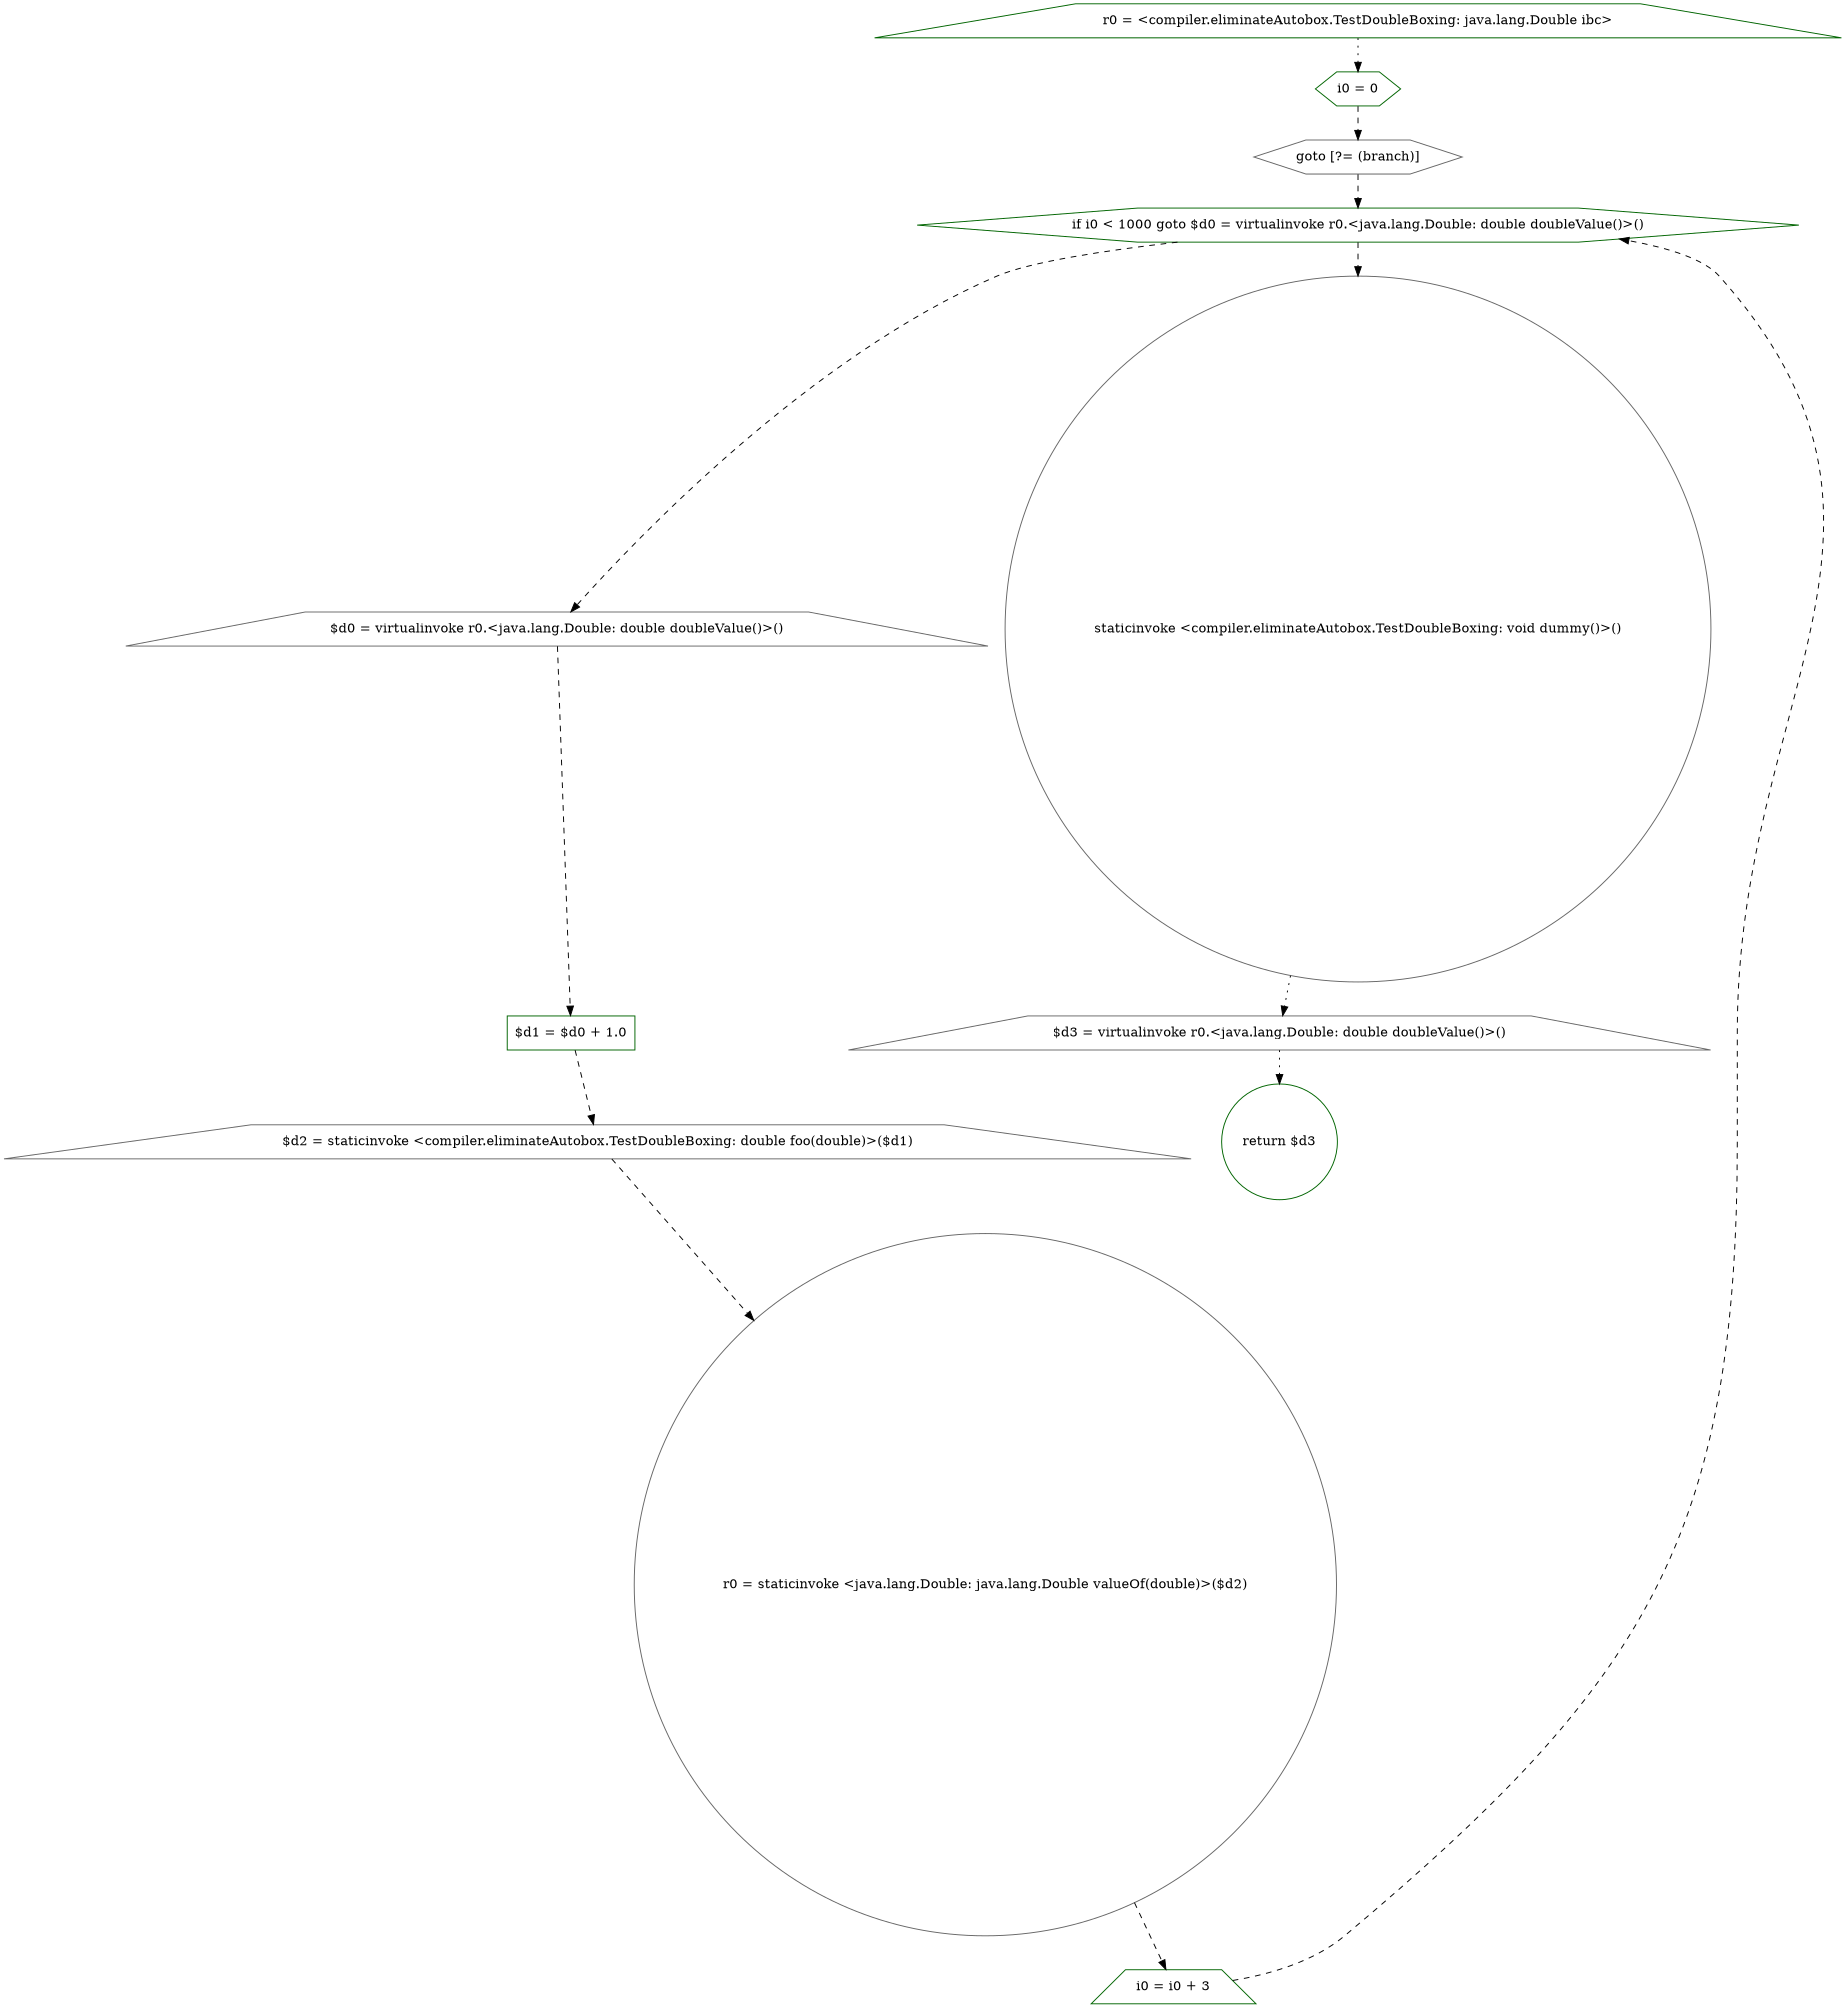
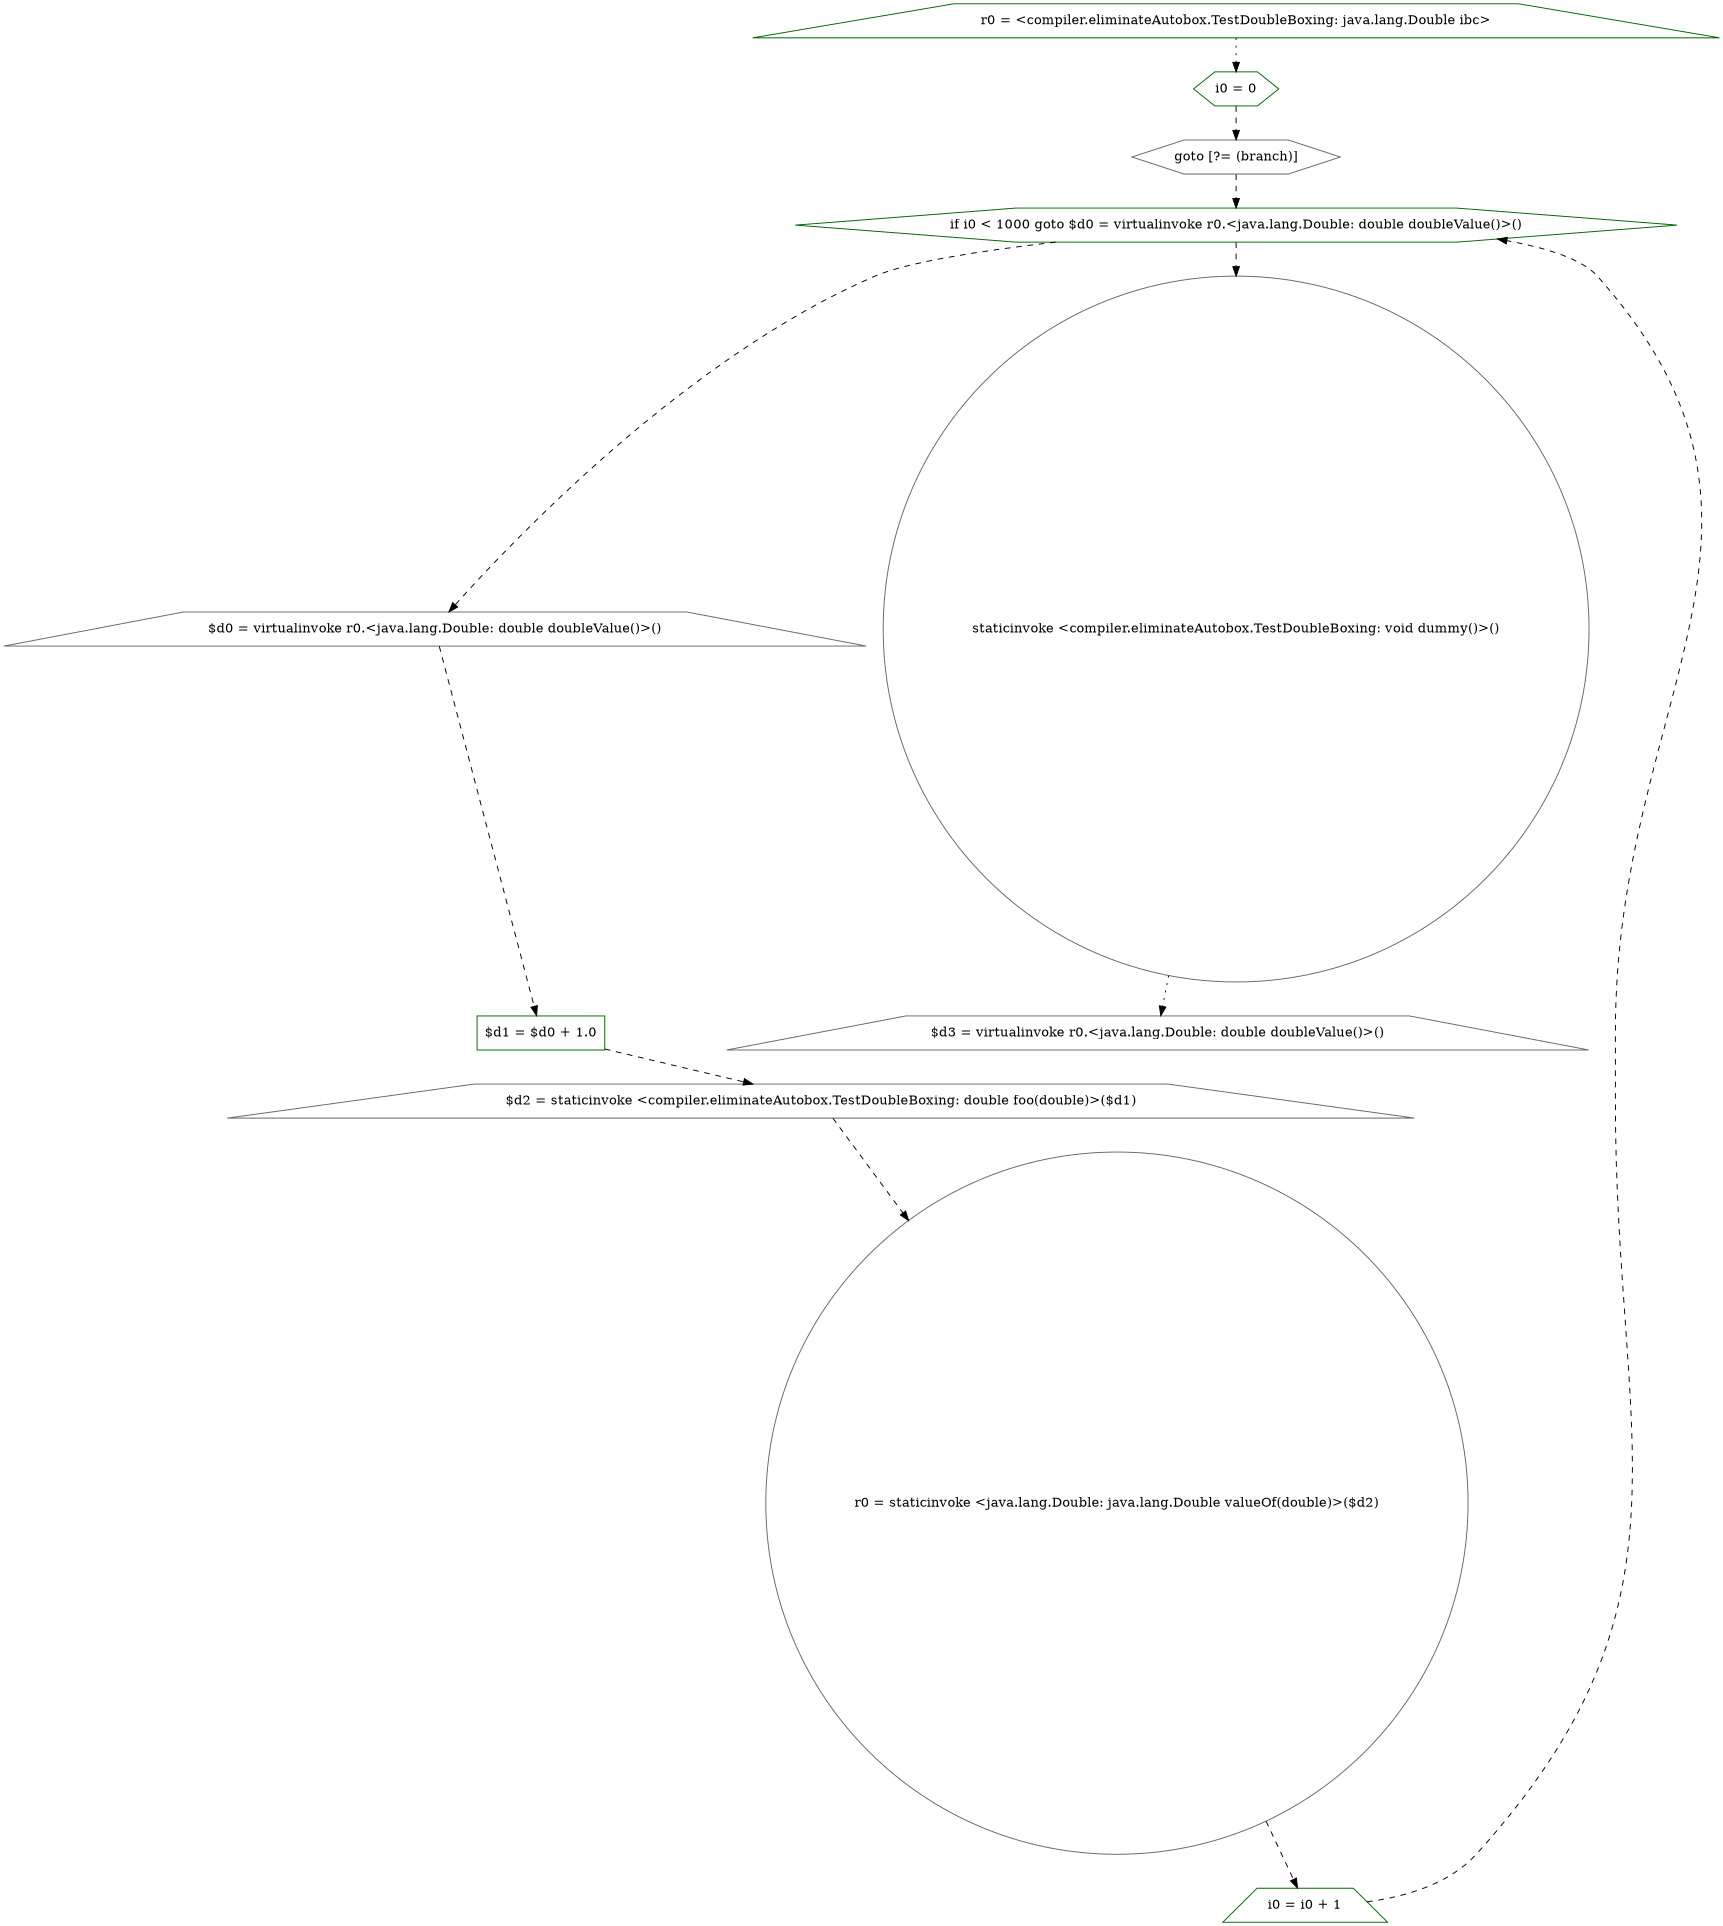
(1280, 1142) -> none
(1174, 1987) -> (1305, 1905)
